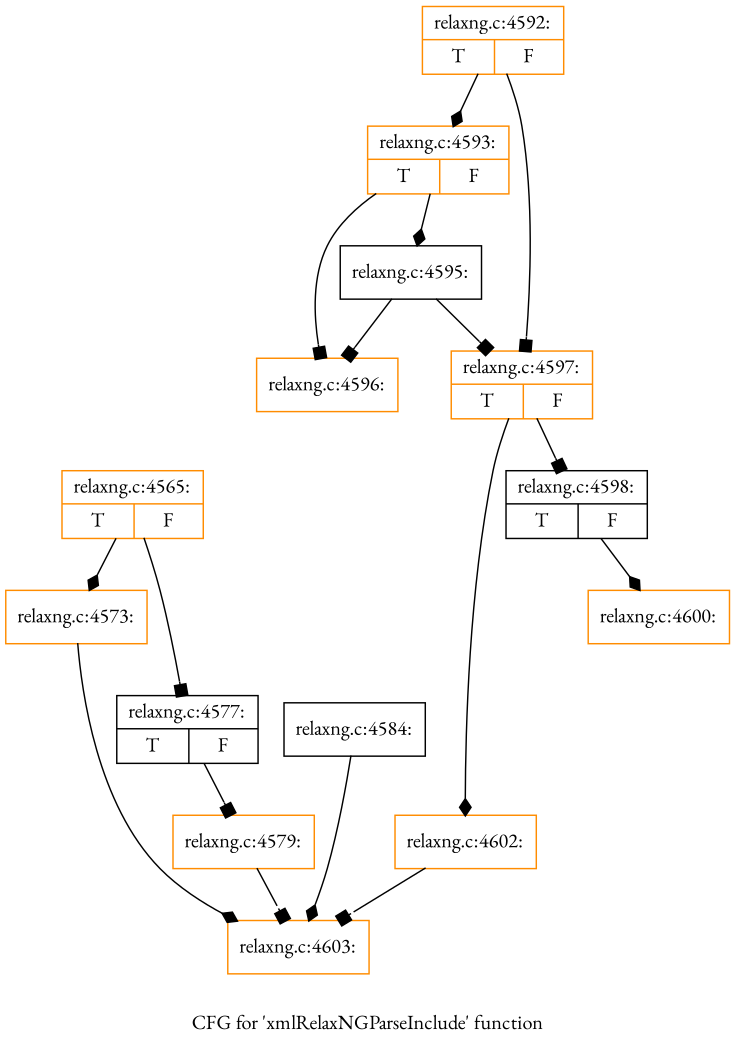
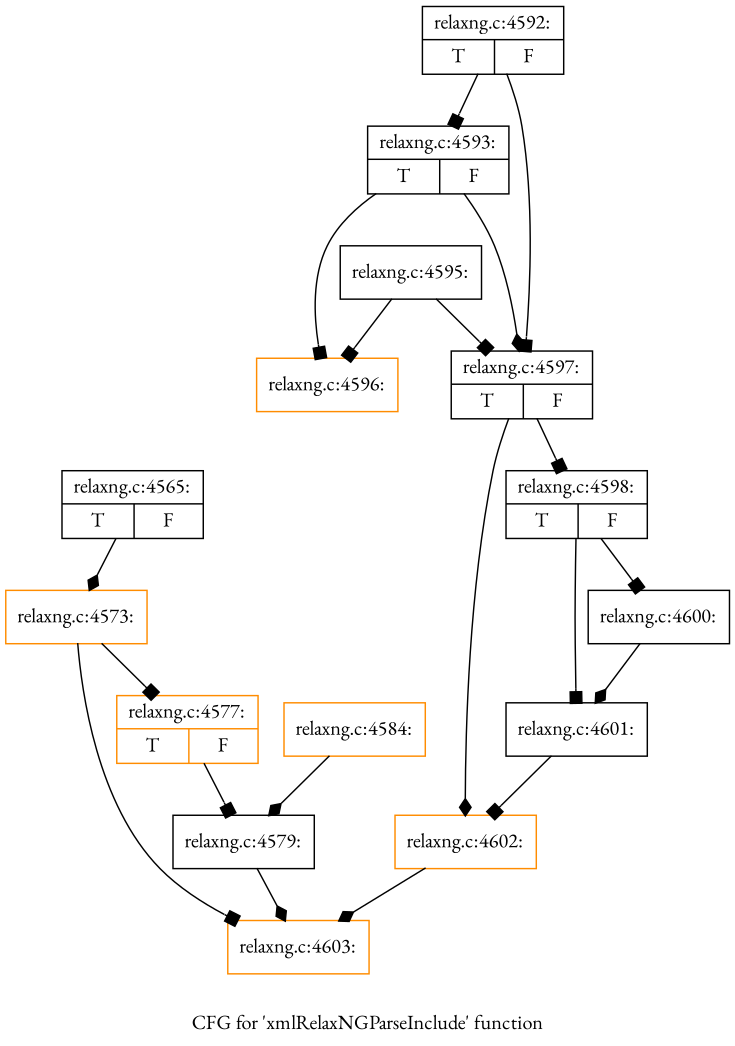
(493, 40) -> (493, 40)
(469, 94) -> (469, 94)
(438, 160) -> (438, 160)
(426, 211) -> (500, 260)
(522, 385) -> (522, 385)
(133, 505) -> (133, 505)
(616, 559) -> (616, 559)
(165, 609) -> (123, 665)
(659, 617) -> (659, 617)
(187, 729) -> (187, 729)
(355, 729) -> (355, 729)
none -> (577, 729)
(115, 800) -> (115, 800)
(337, 831) -> (305, 779)
(244, 842) -> (244, 842)
(267, 887) -> (267, 887)
(390, 890) -> (390, 890)
